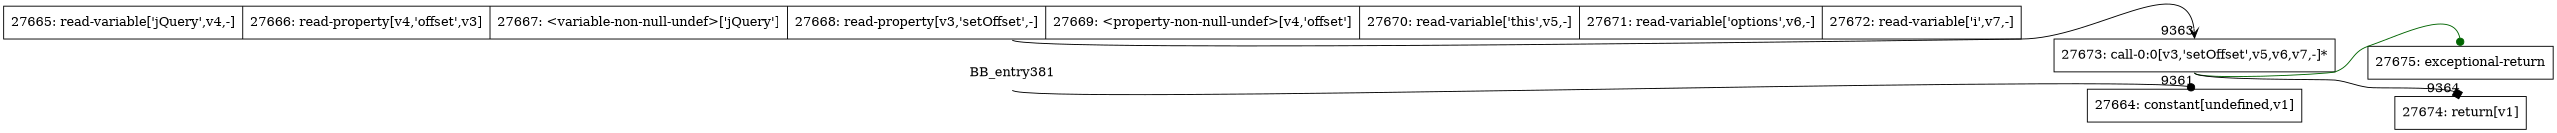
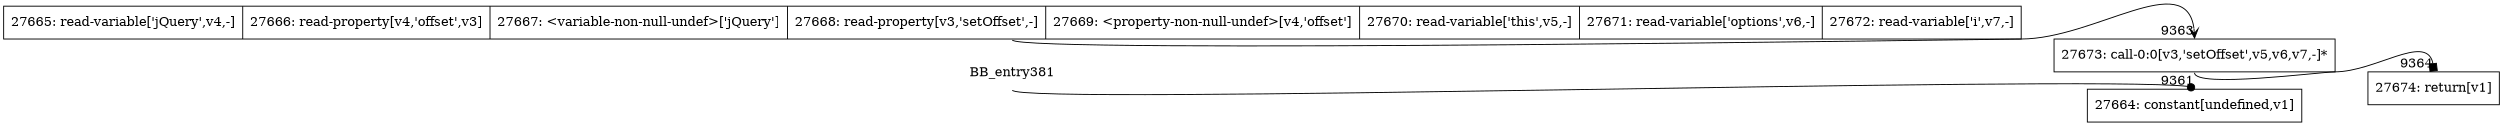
(2461, 63) -> none
